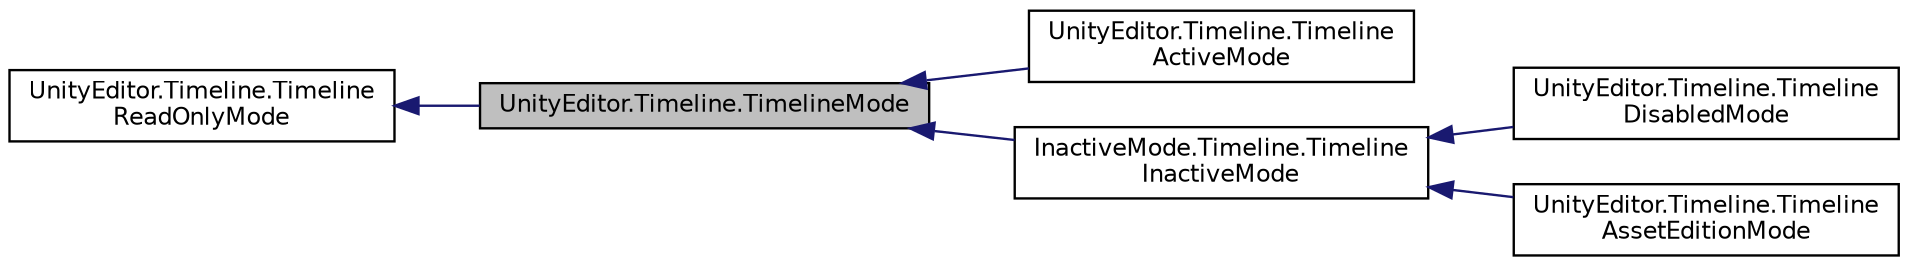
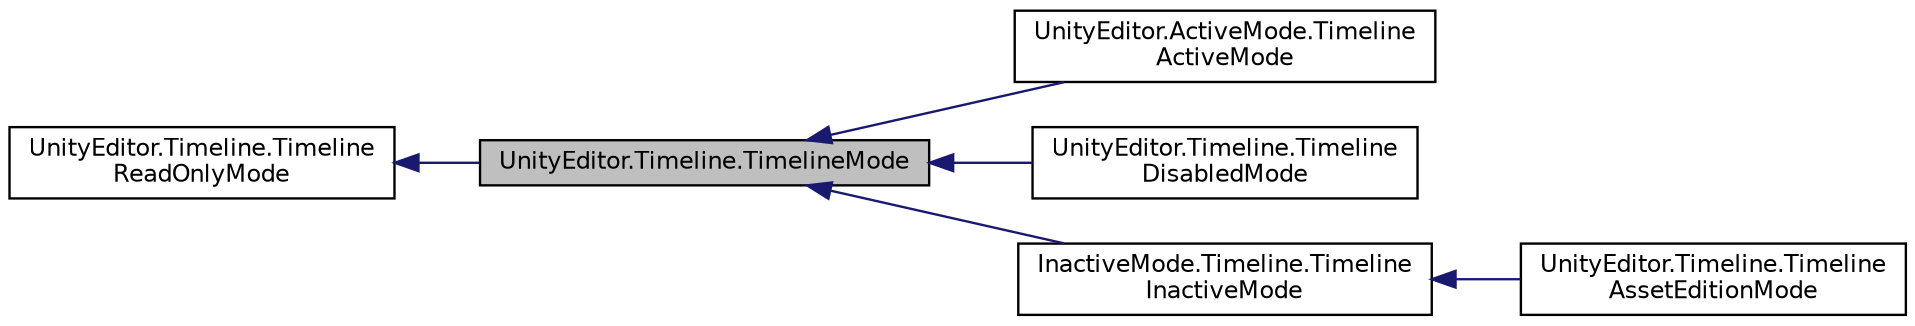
(1221, 46) -> (1225, 46)
(1483, 131) -> (993, 163)
